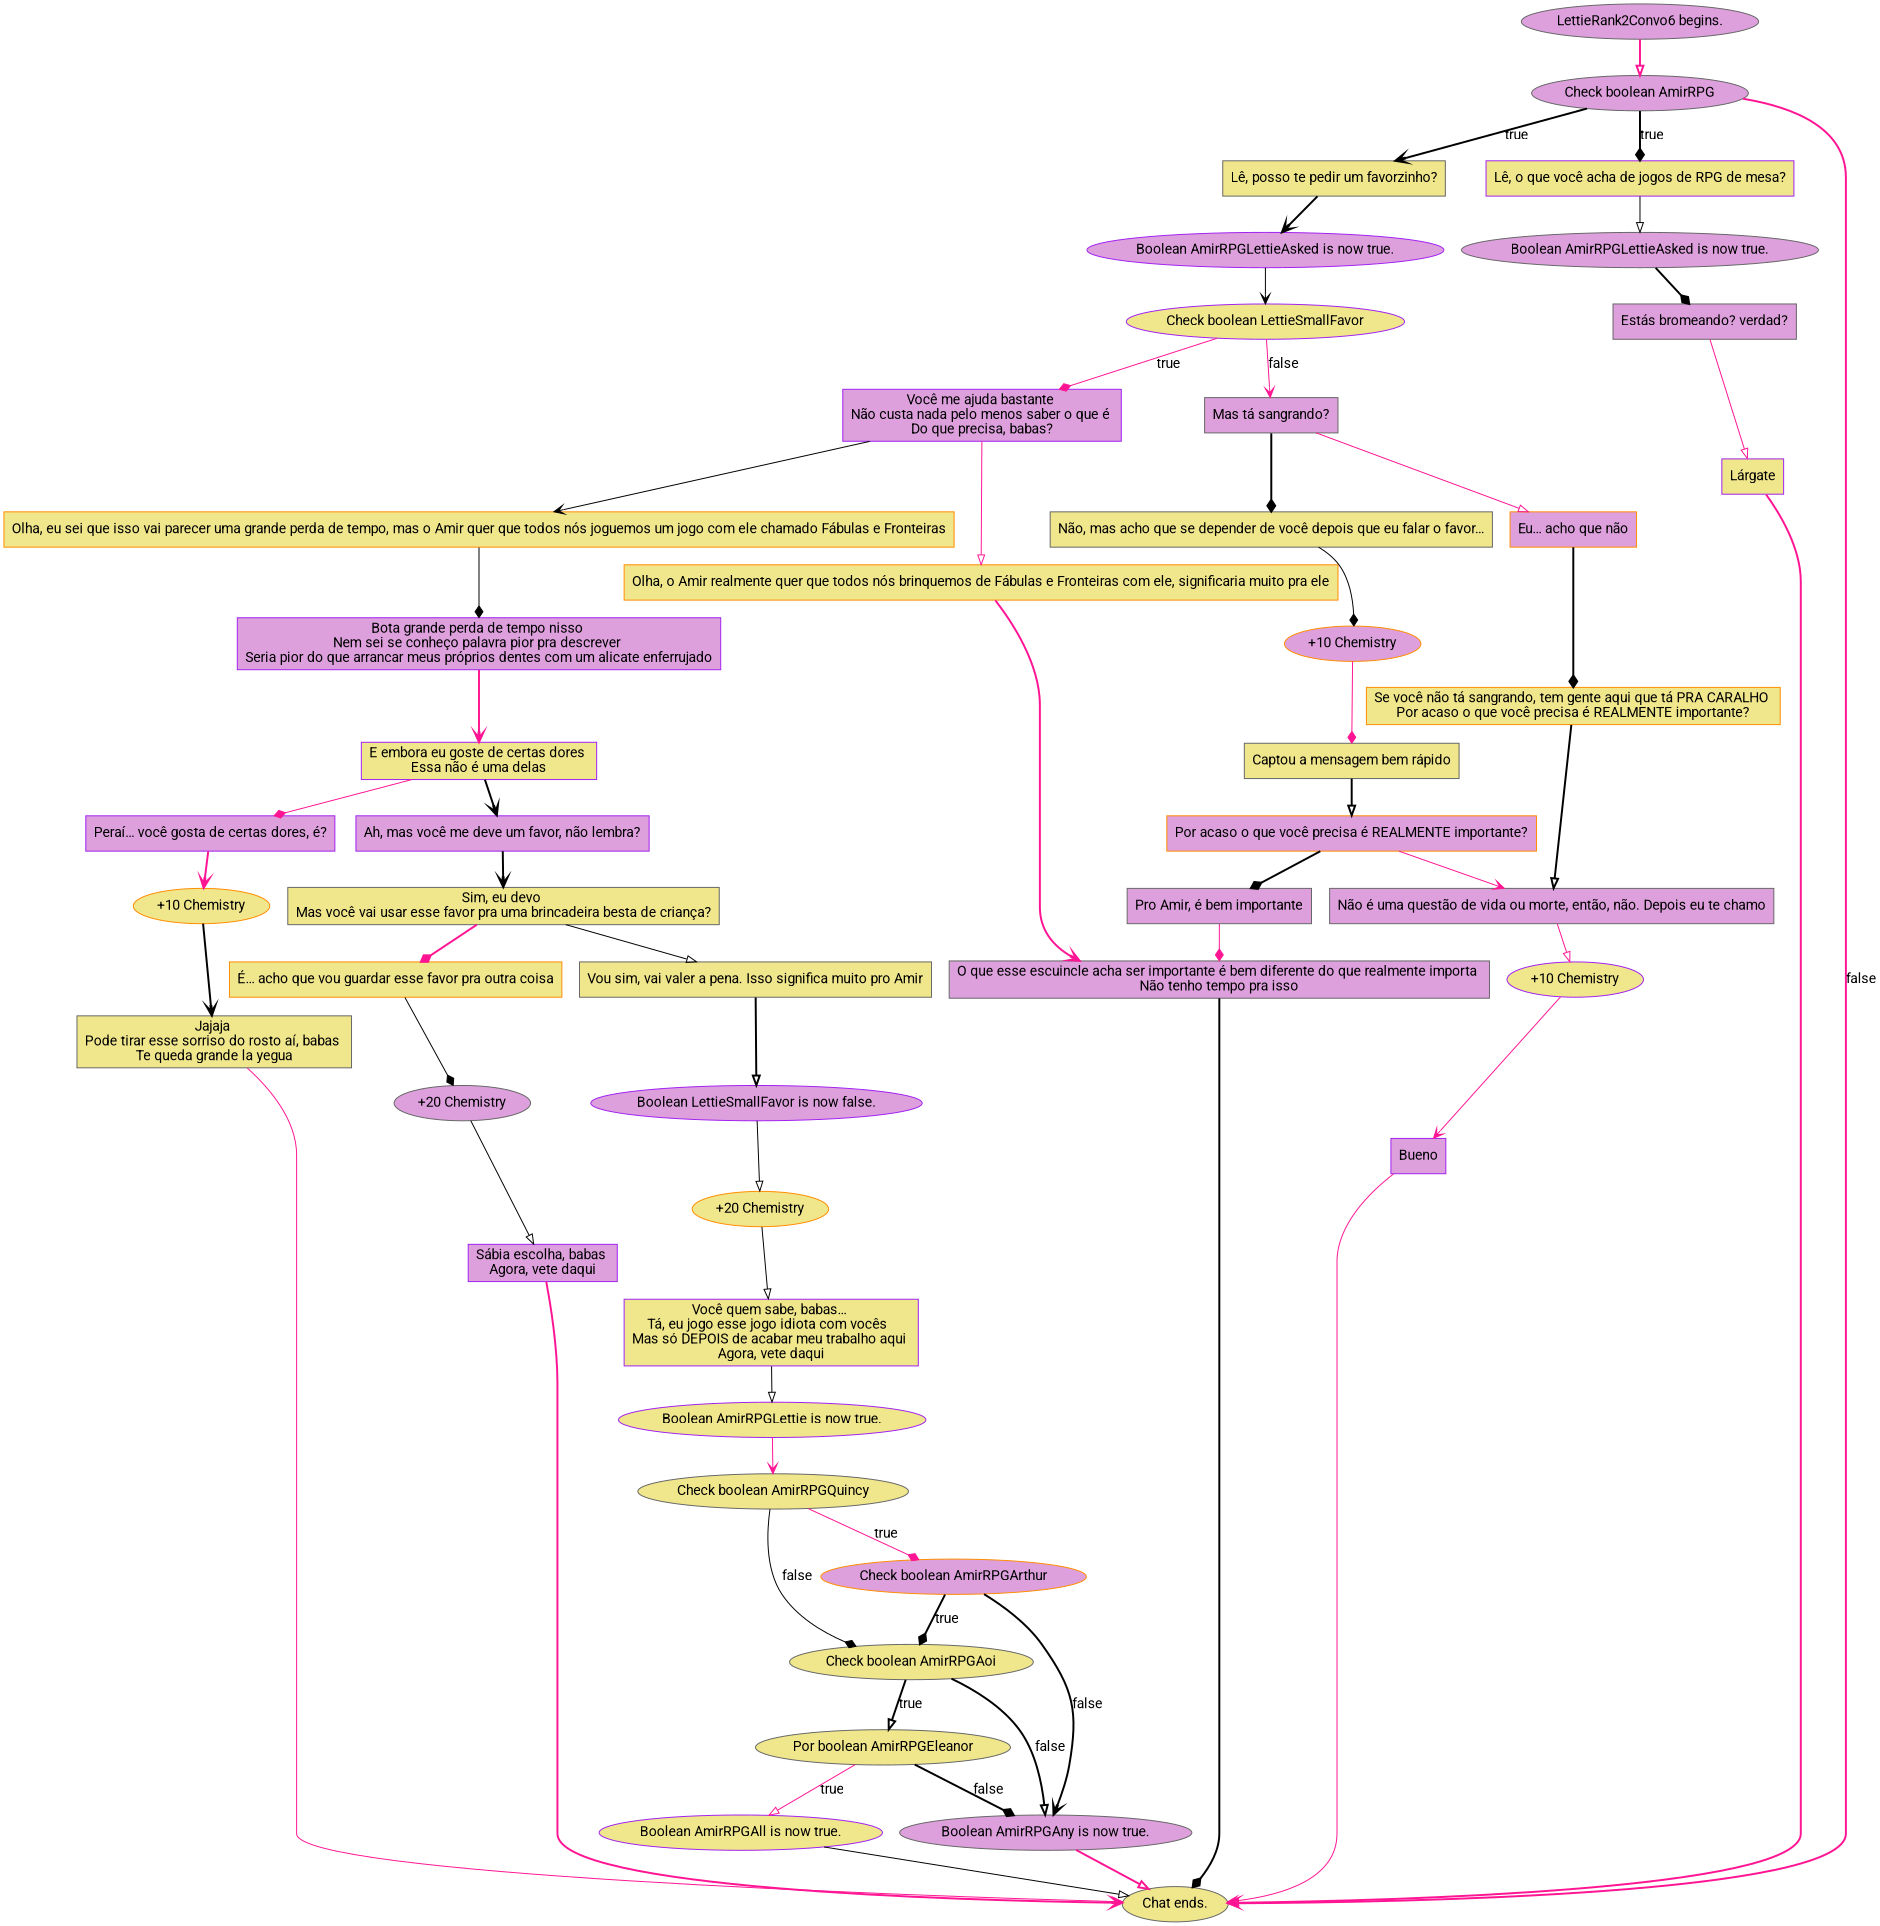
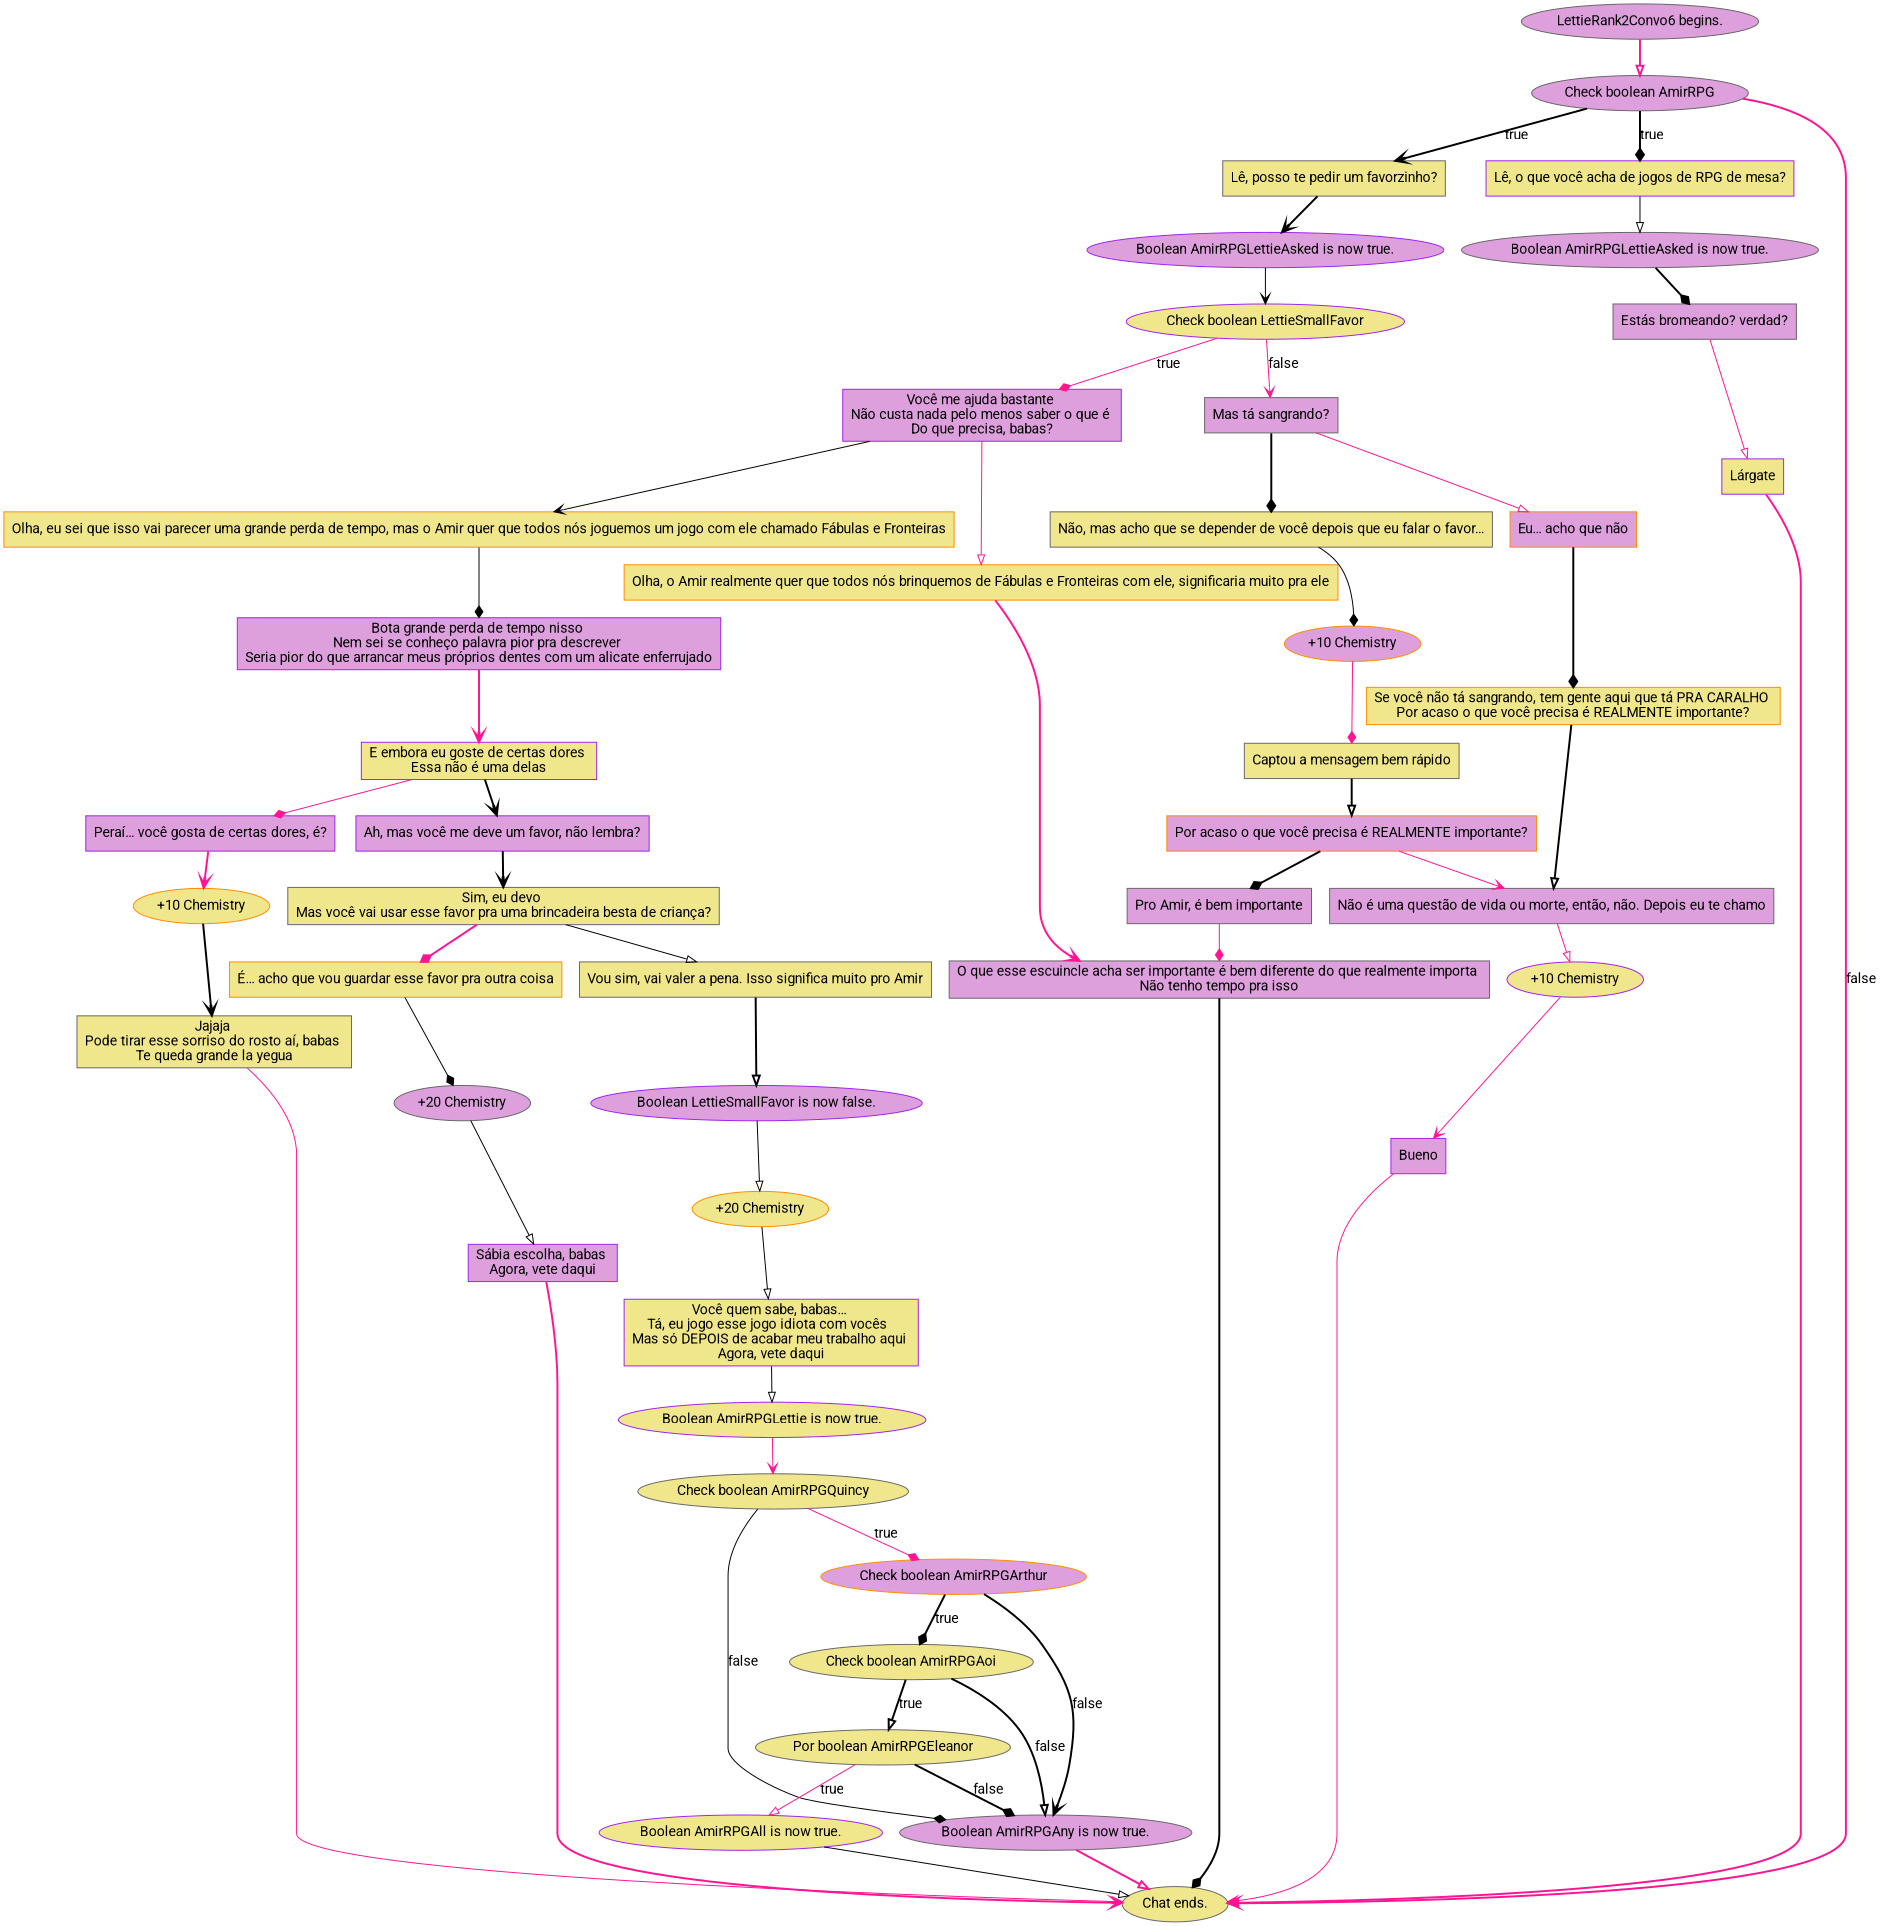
(780, 1591) -> (728, 1738)
